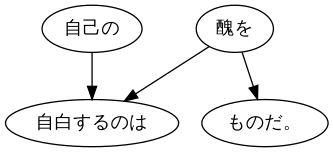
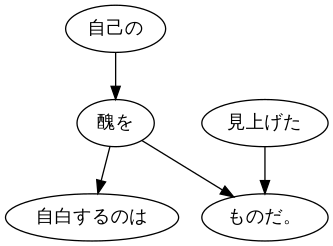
(92, 70) -> (116, 70)
none -> (265, 123)
